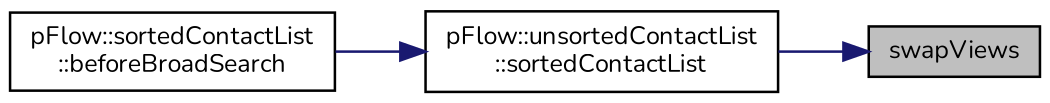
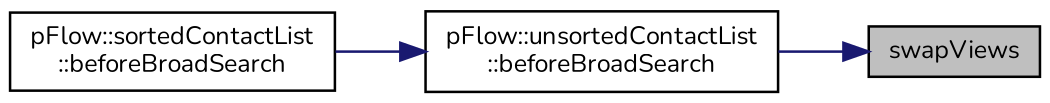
(602, 52) -> (602, 52)
